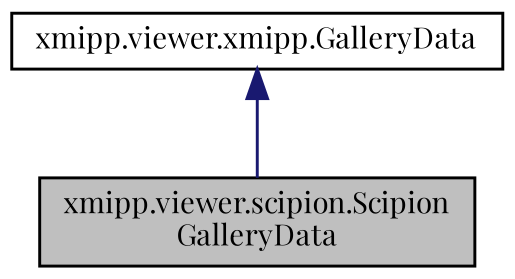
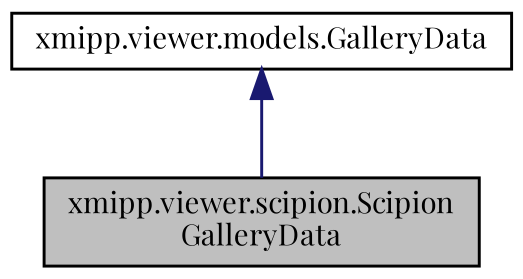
(257, 41) -> (262, 41)
